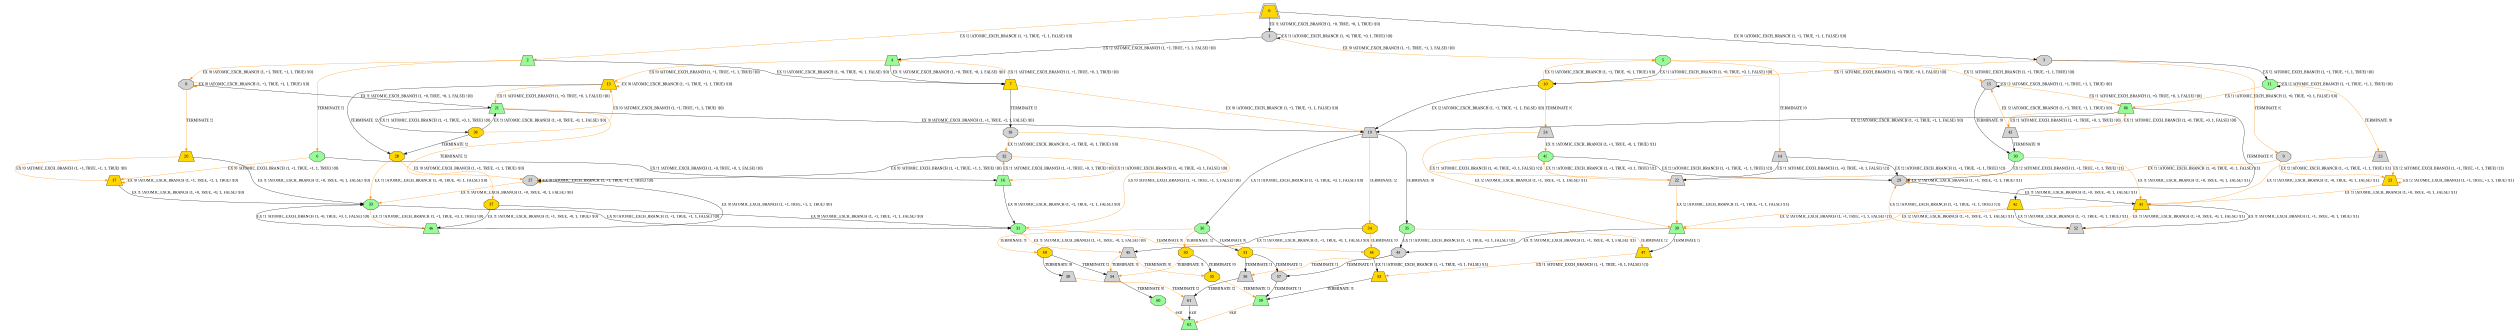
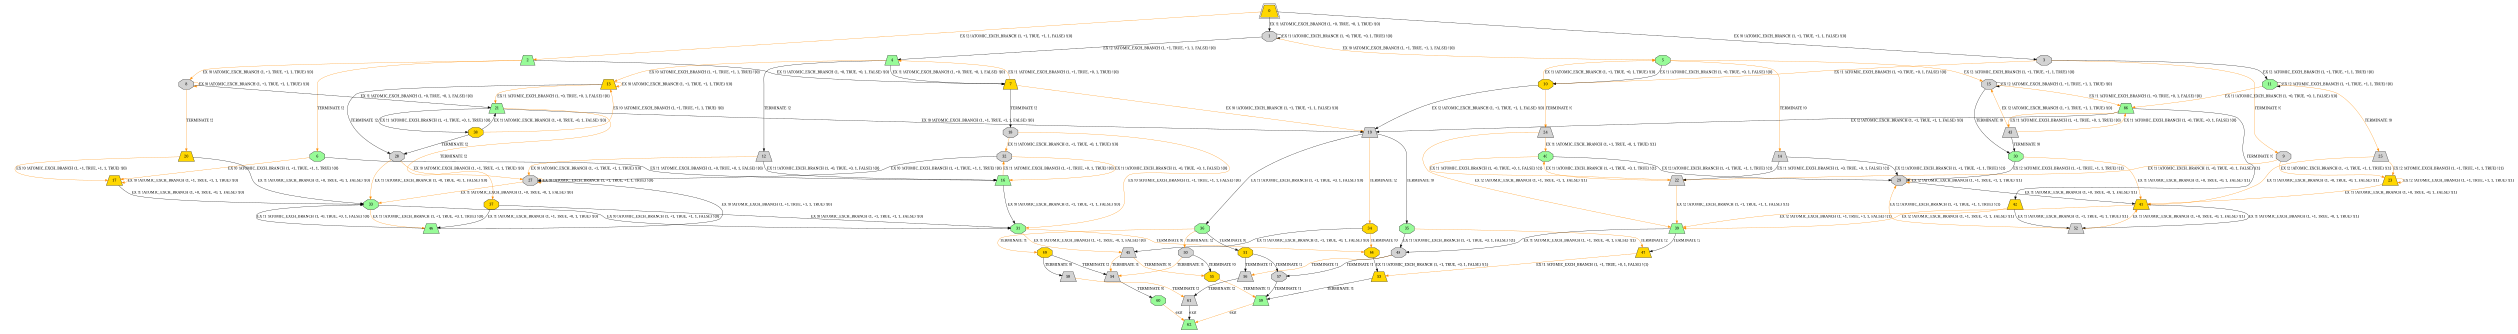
(397, 156) -> (397, 156)
none -> (764, 156)
(1186, 253) -> (1186, 253)
